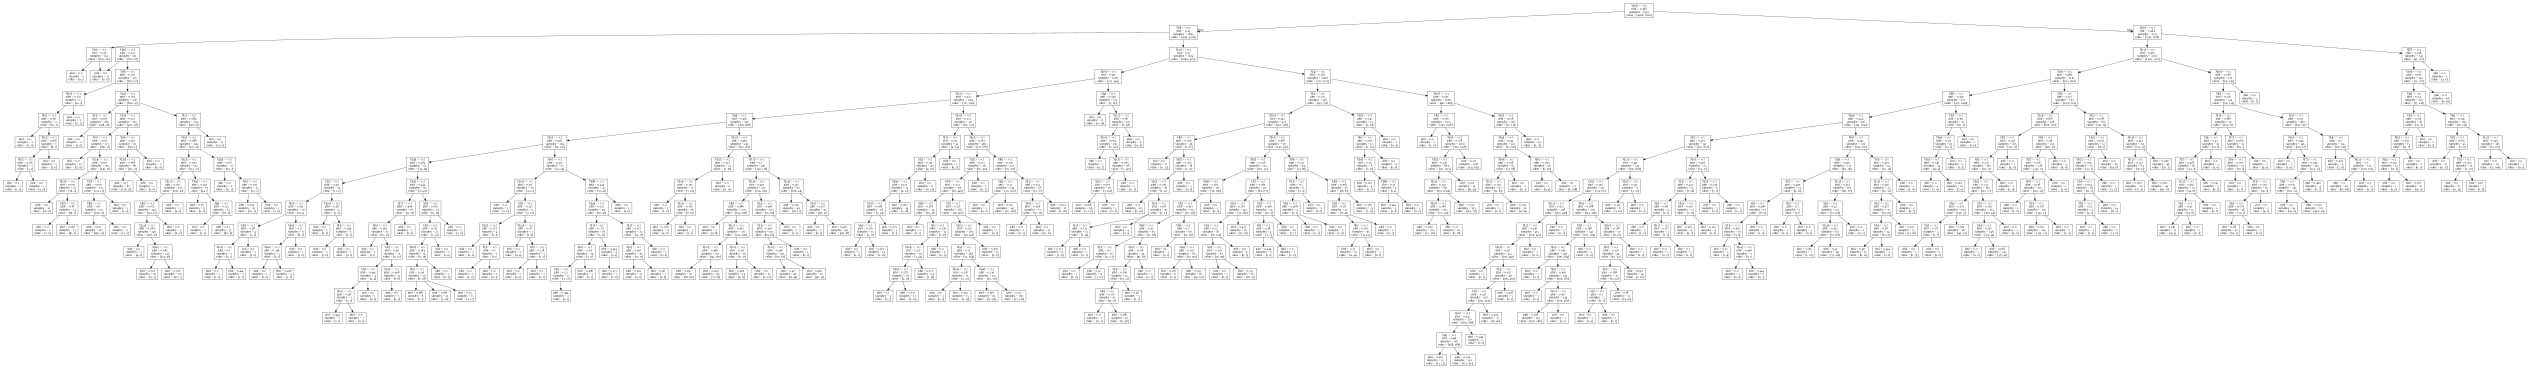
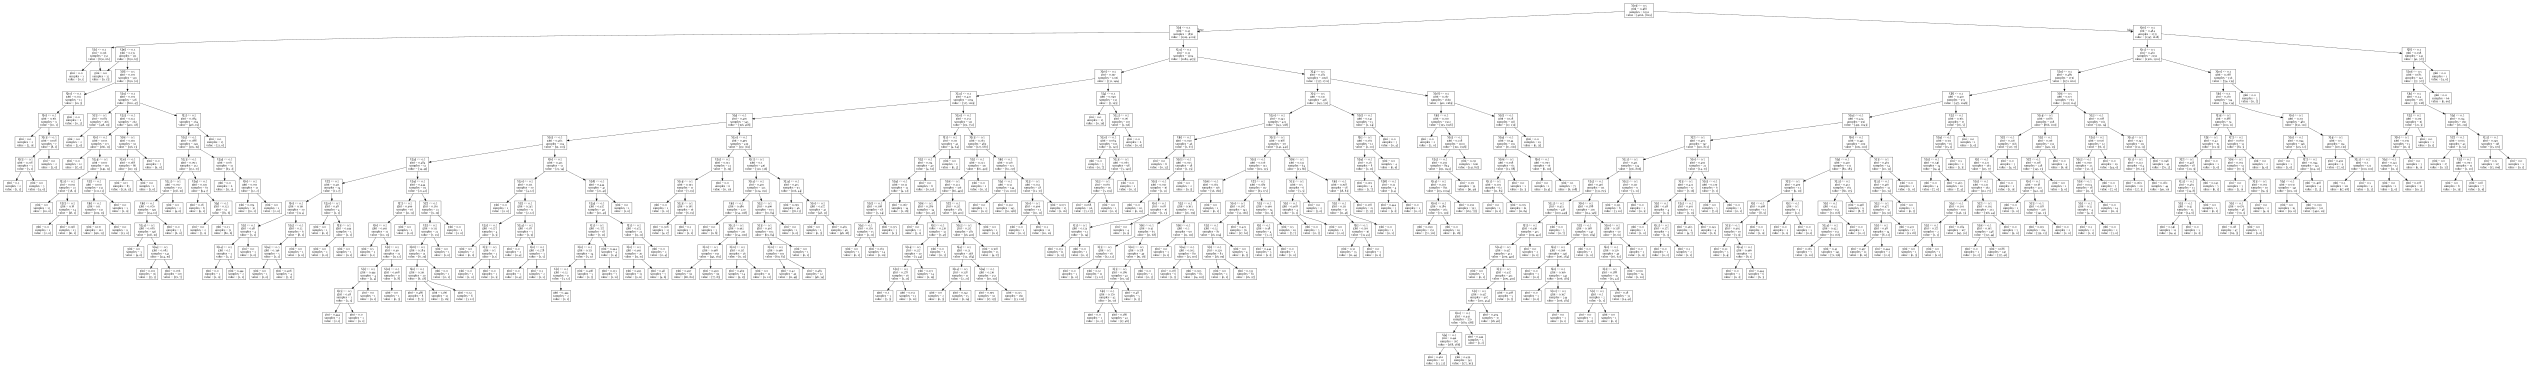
none -> (2045, 130)
(221, 208) -> (221, 208)
none -> (1856, 208)
(1531, 318) -> none
